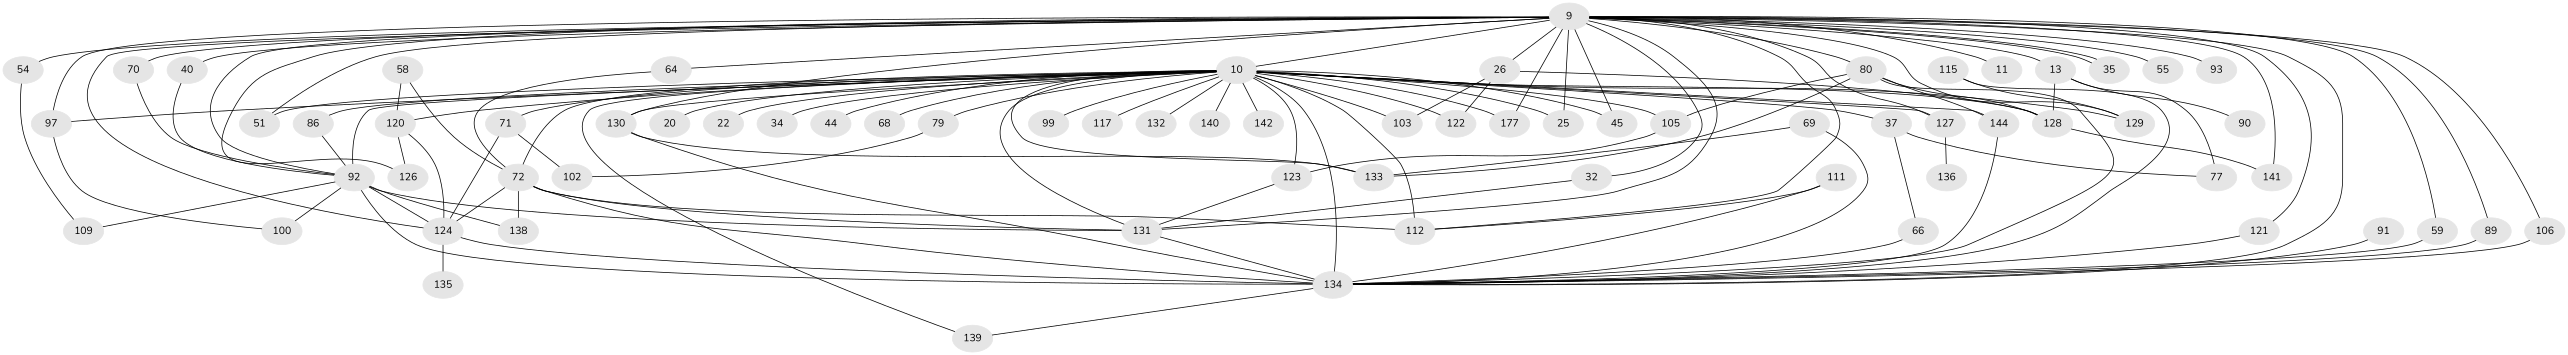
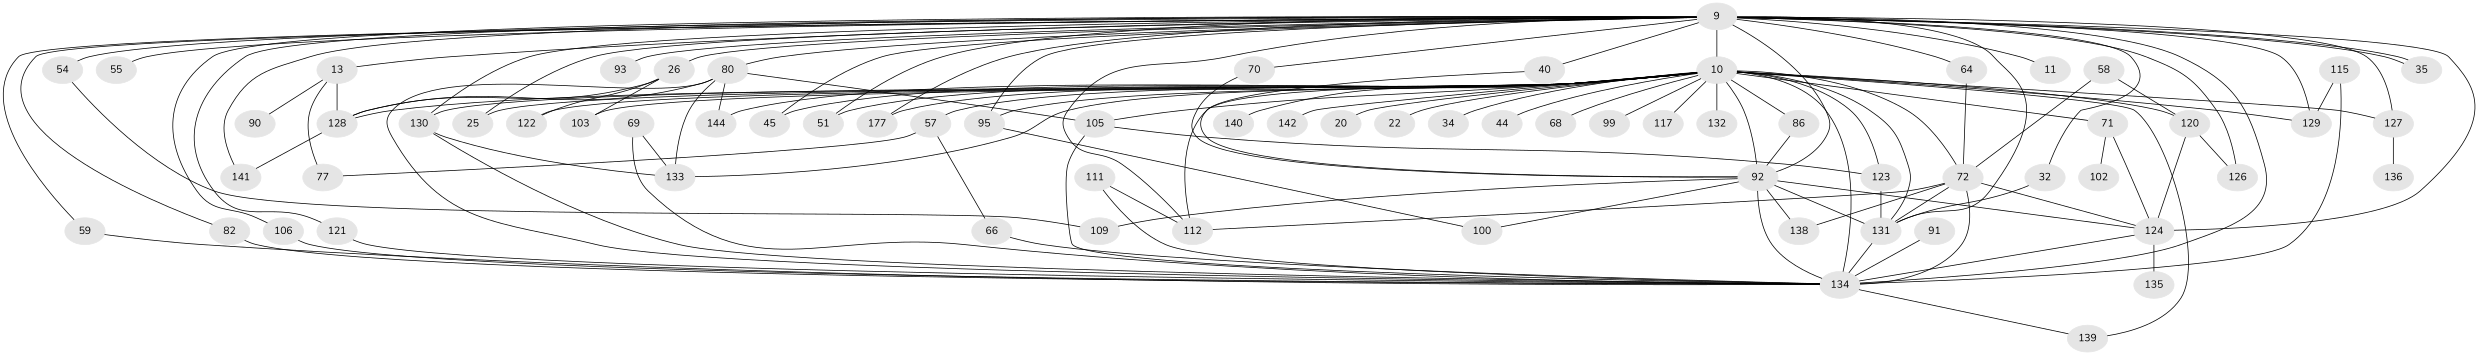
(51, 124) -> (984, 124)
(938, 124) -> none
(1891, 124) -> (931, 124)
(2491, 231) -> (230, 231)
(1712, 274) -> (1388, 273)
